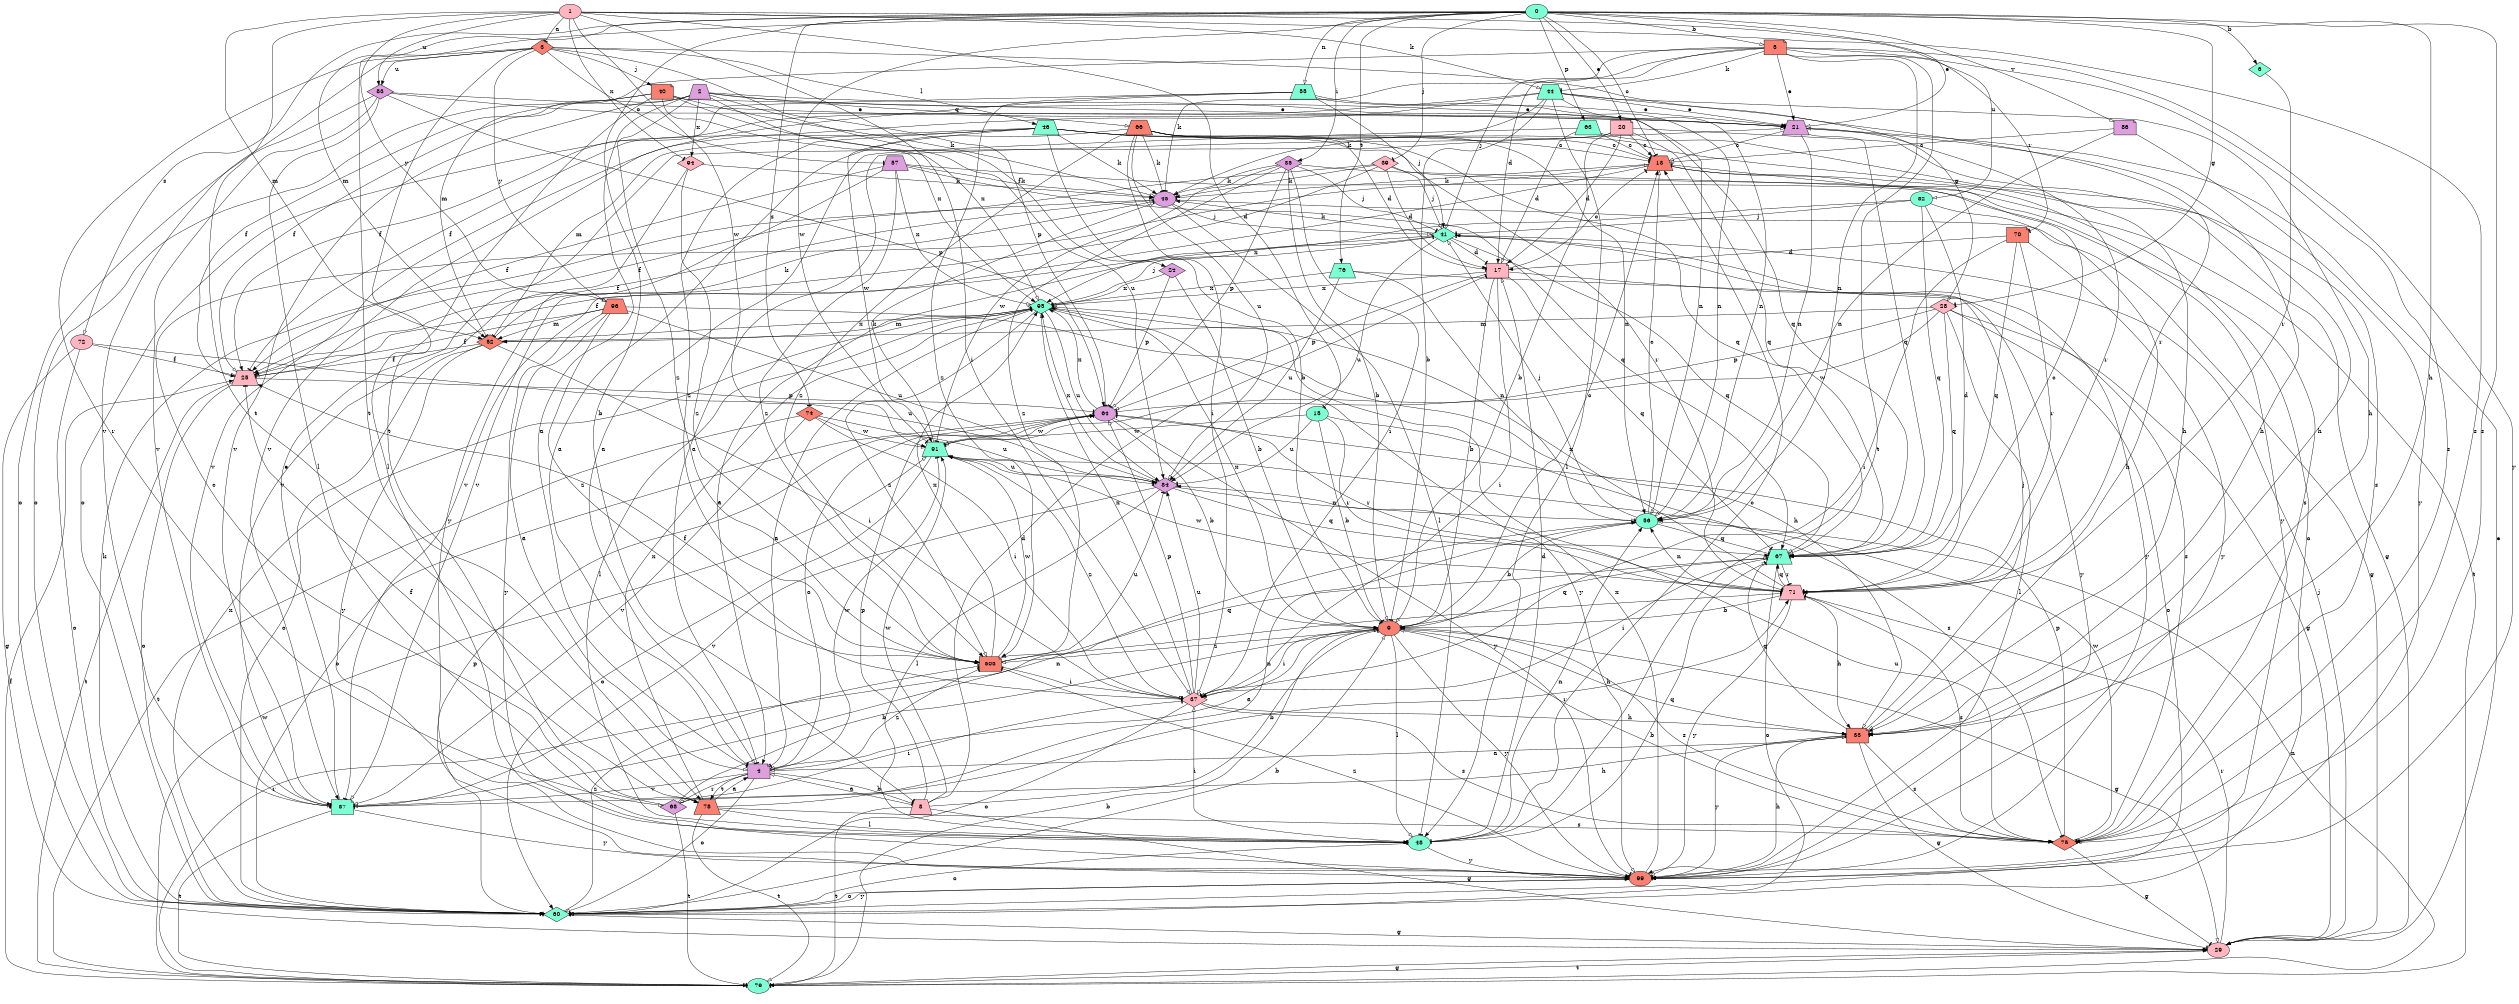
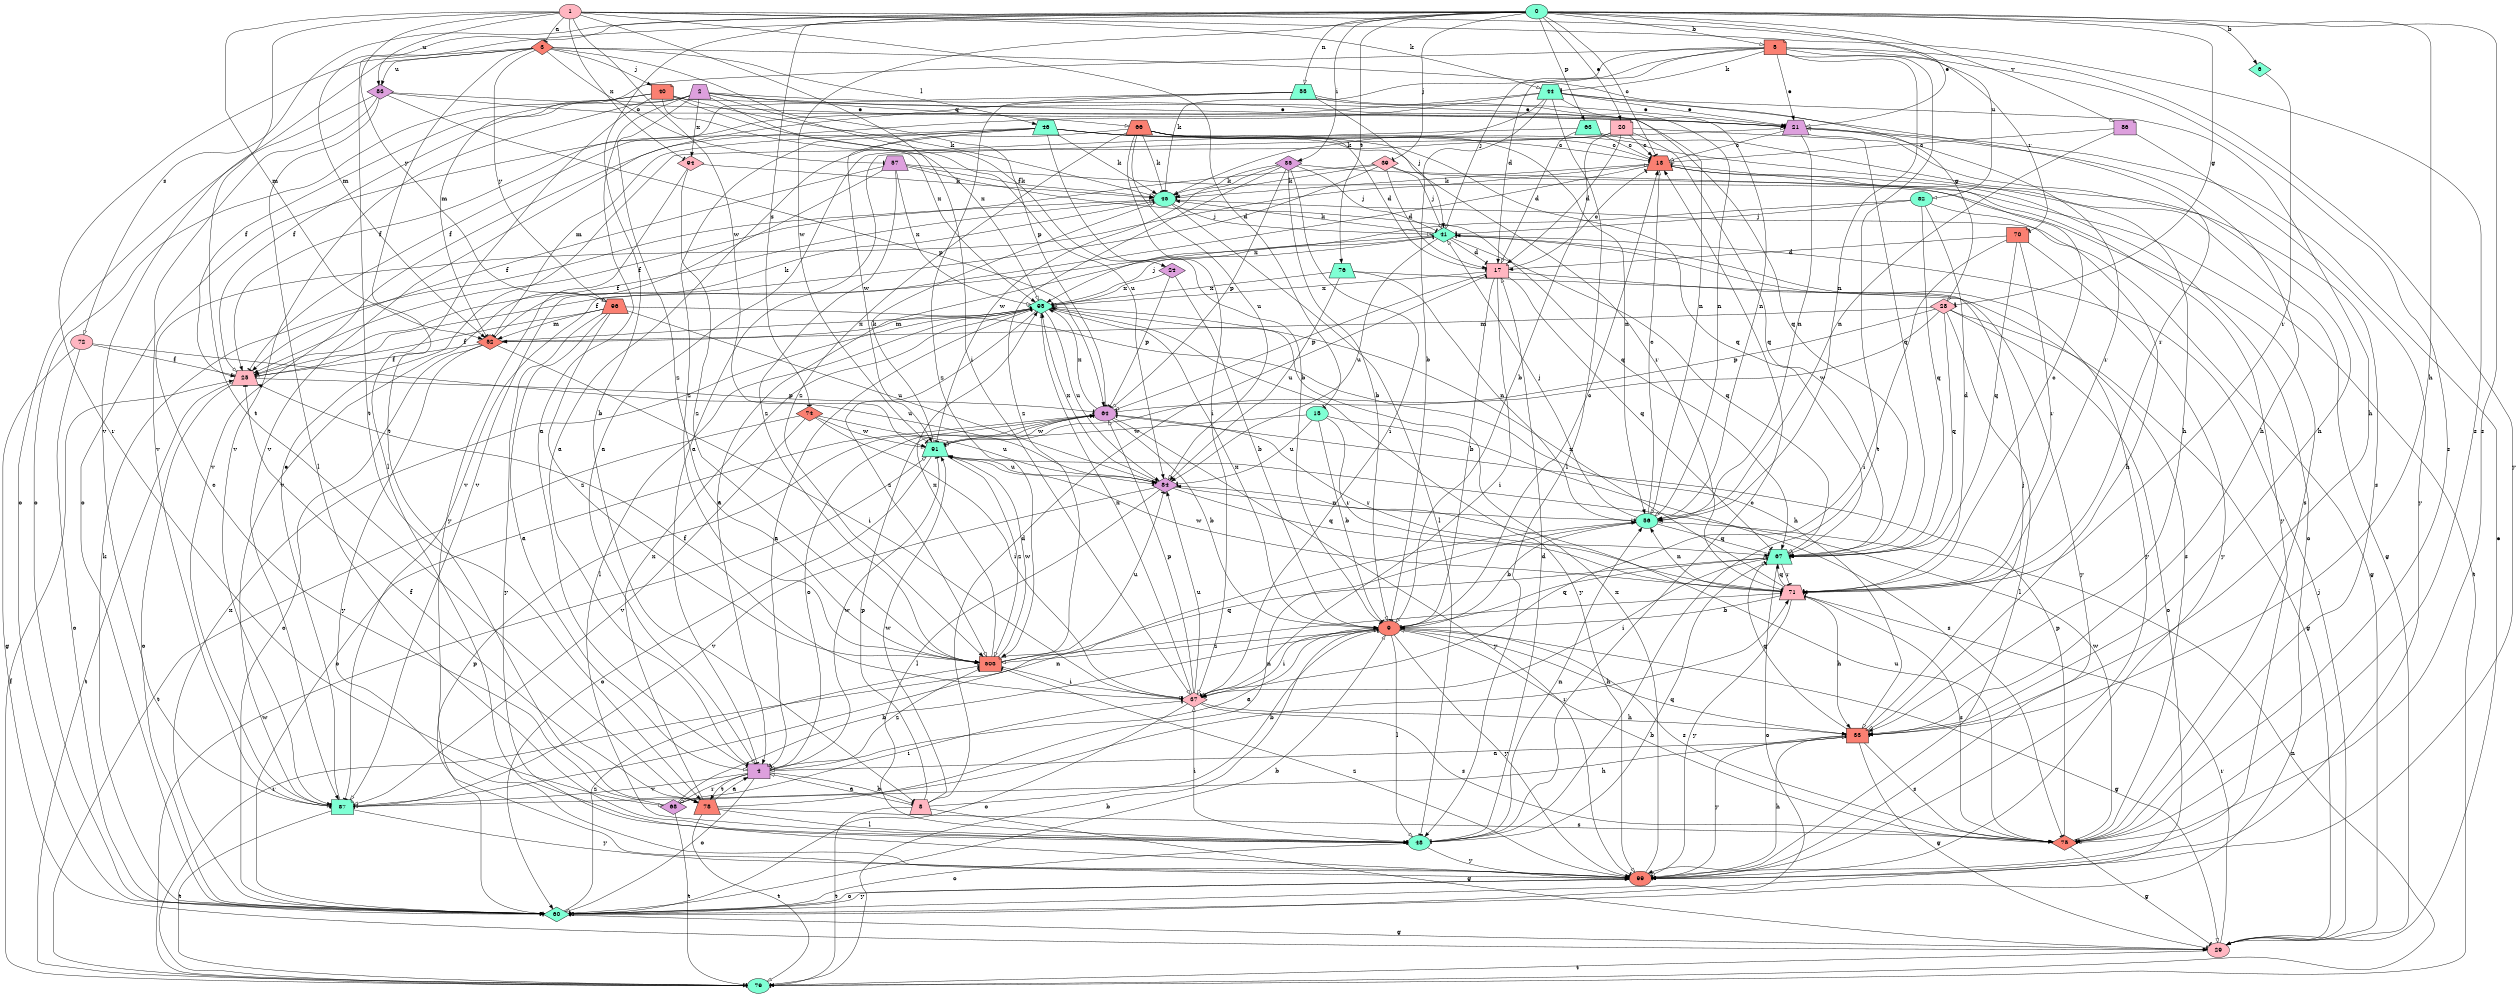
(1165, 199) -> (1165, 199)
(1080, 561) -> (1012, 537)
(1486, 963) -> none
